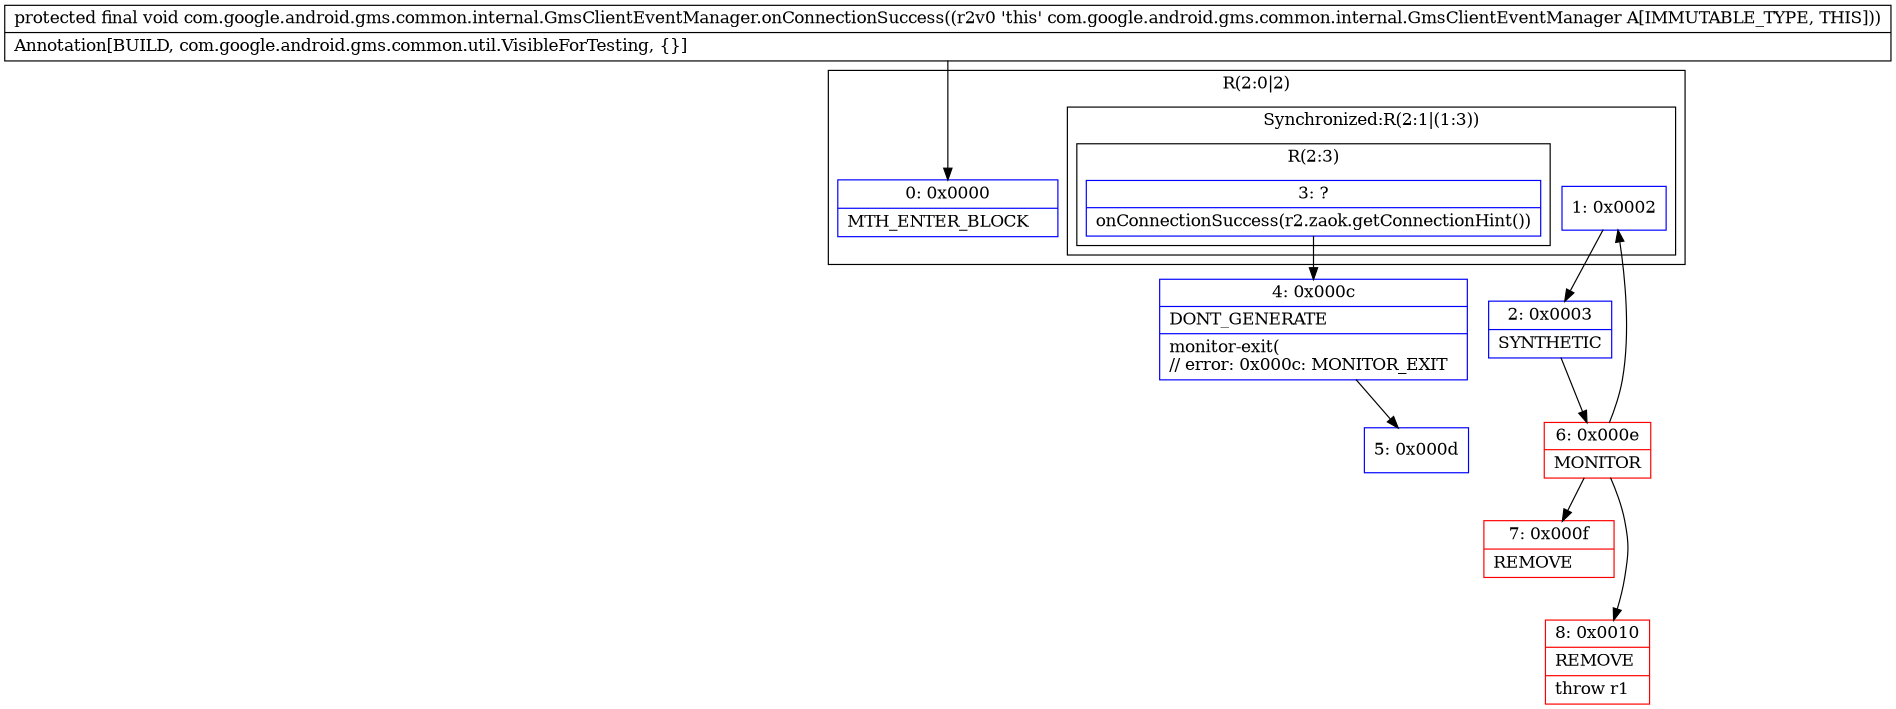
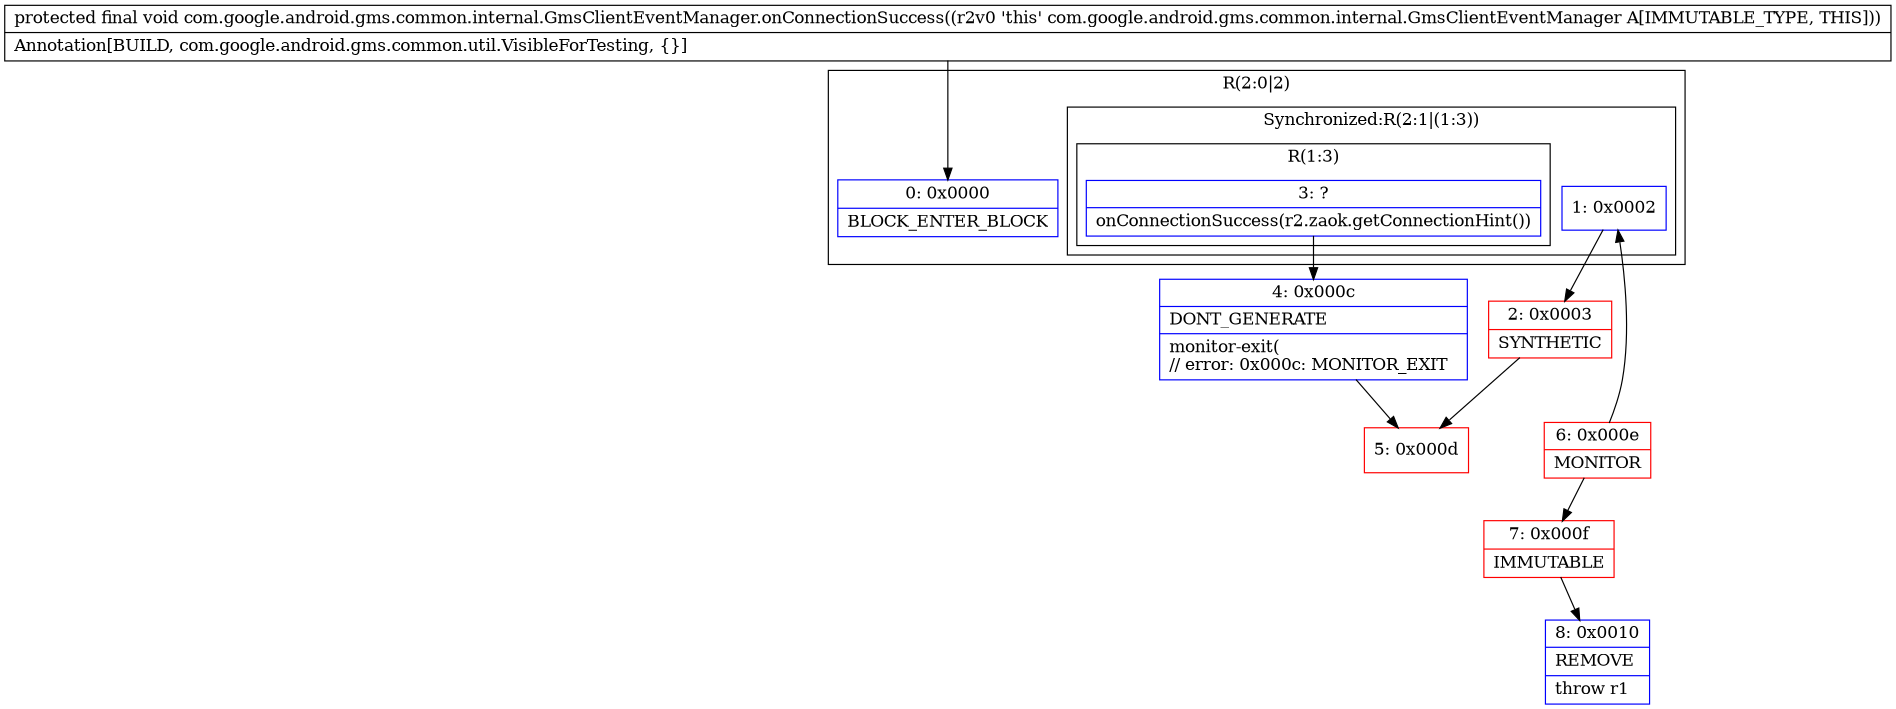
(1314, 157) -> (1314, 157)
(938, 222) -> (948, 222)
(1550, 330) -> (1550, 330)
(1572, 385) -> (1485, 389)
(1416, 450) -> (1416, 450)
(1628, 543) -> (1568, 593)
(1533, 563) -> (1549, 563)
(1598, 662) -> (1598, 662)
